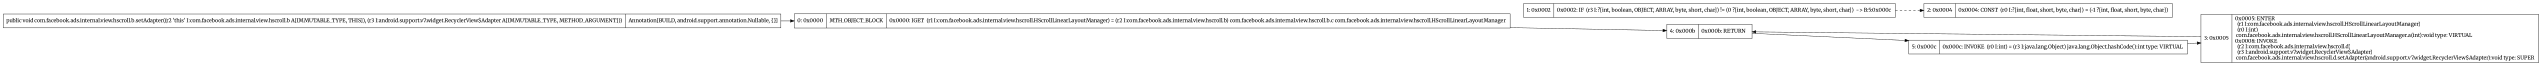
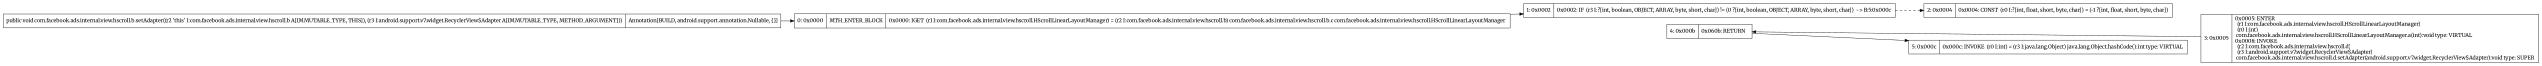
(856, 21) -> (856, 21)
(1587, 29) -> (1515, 14)
(1725, 31) -> (1725, 31)
(2192, 43) -> none
